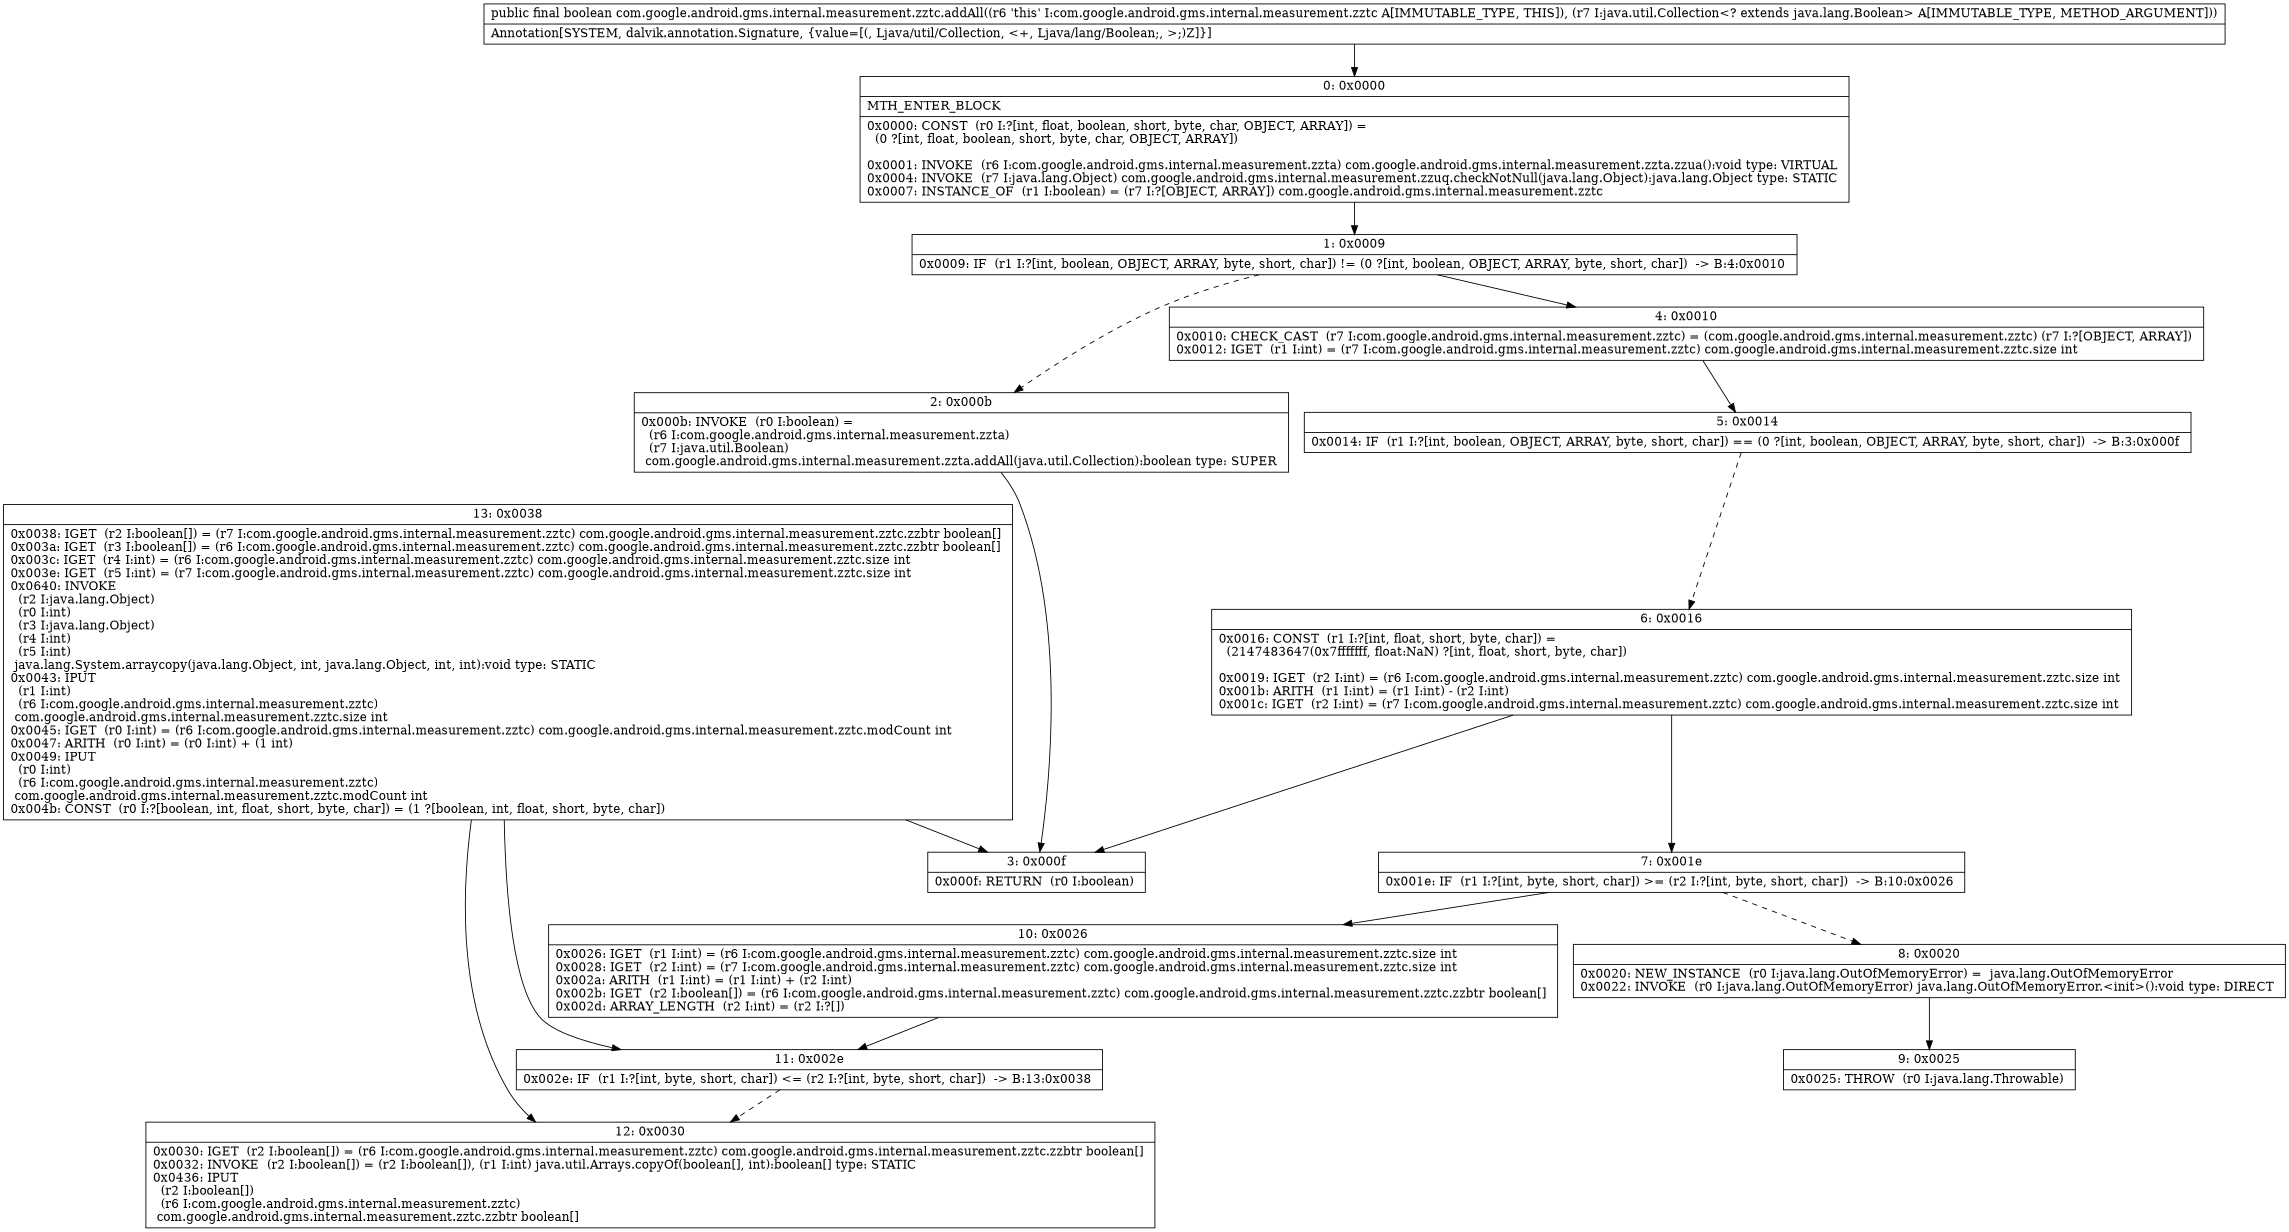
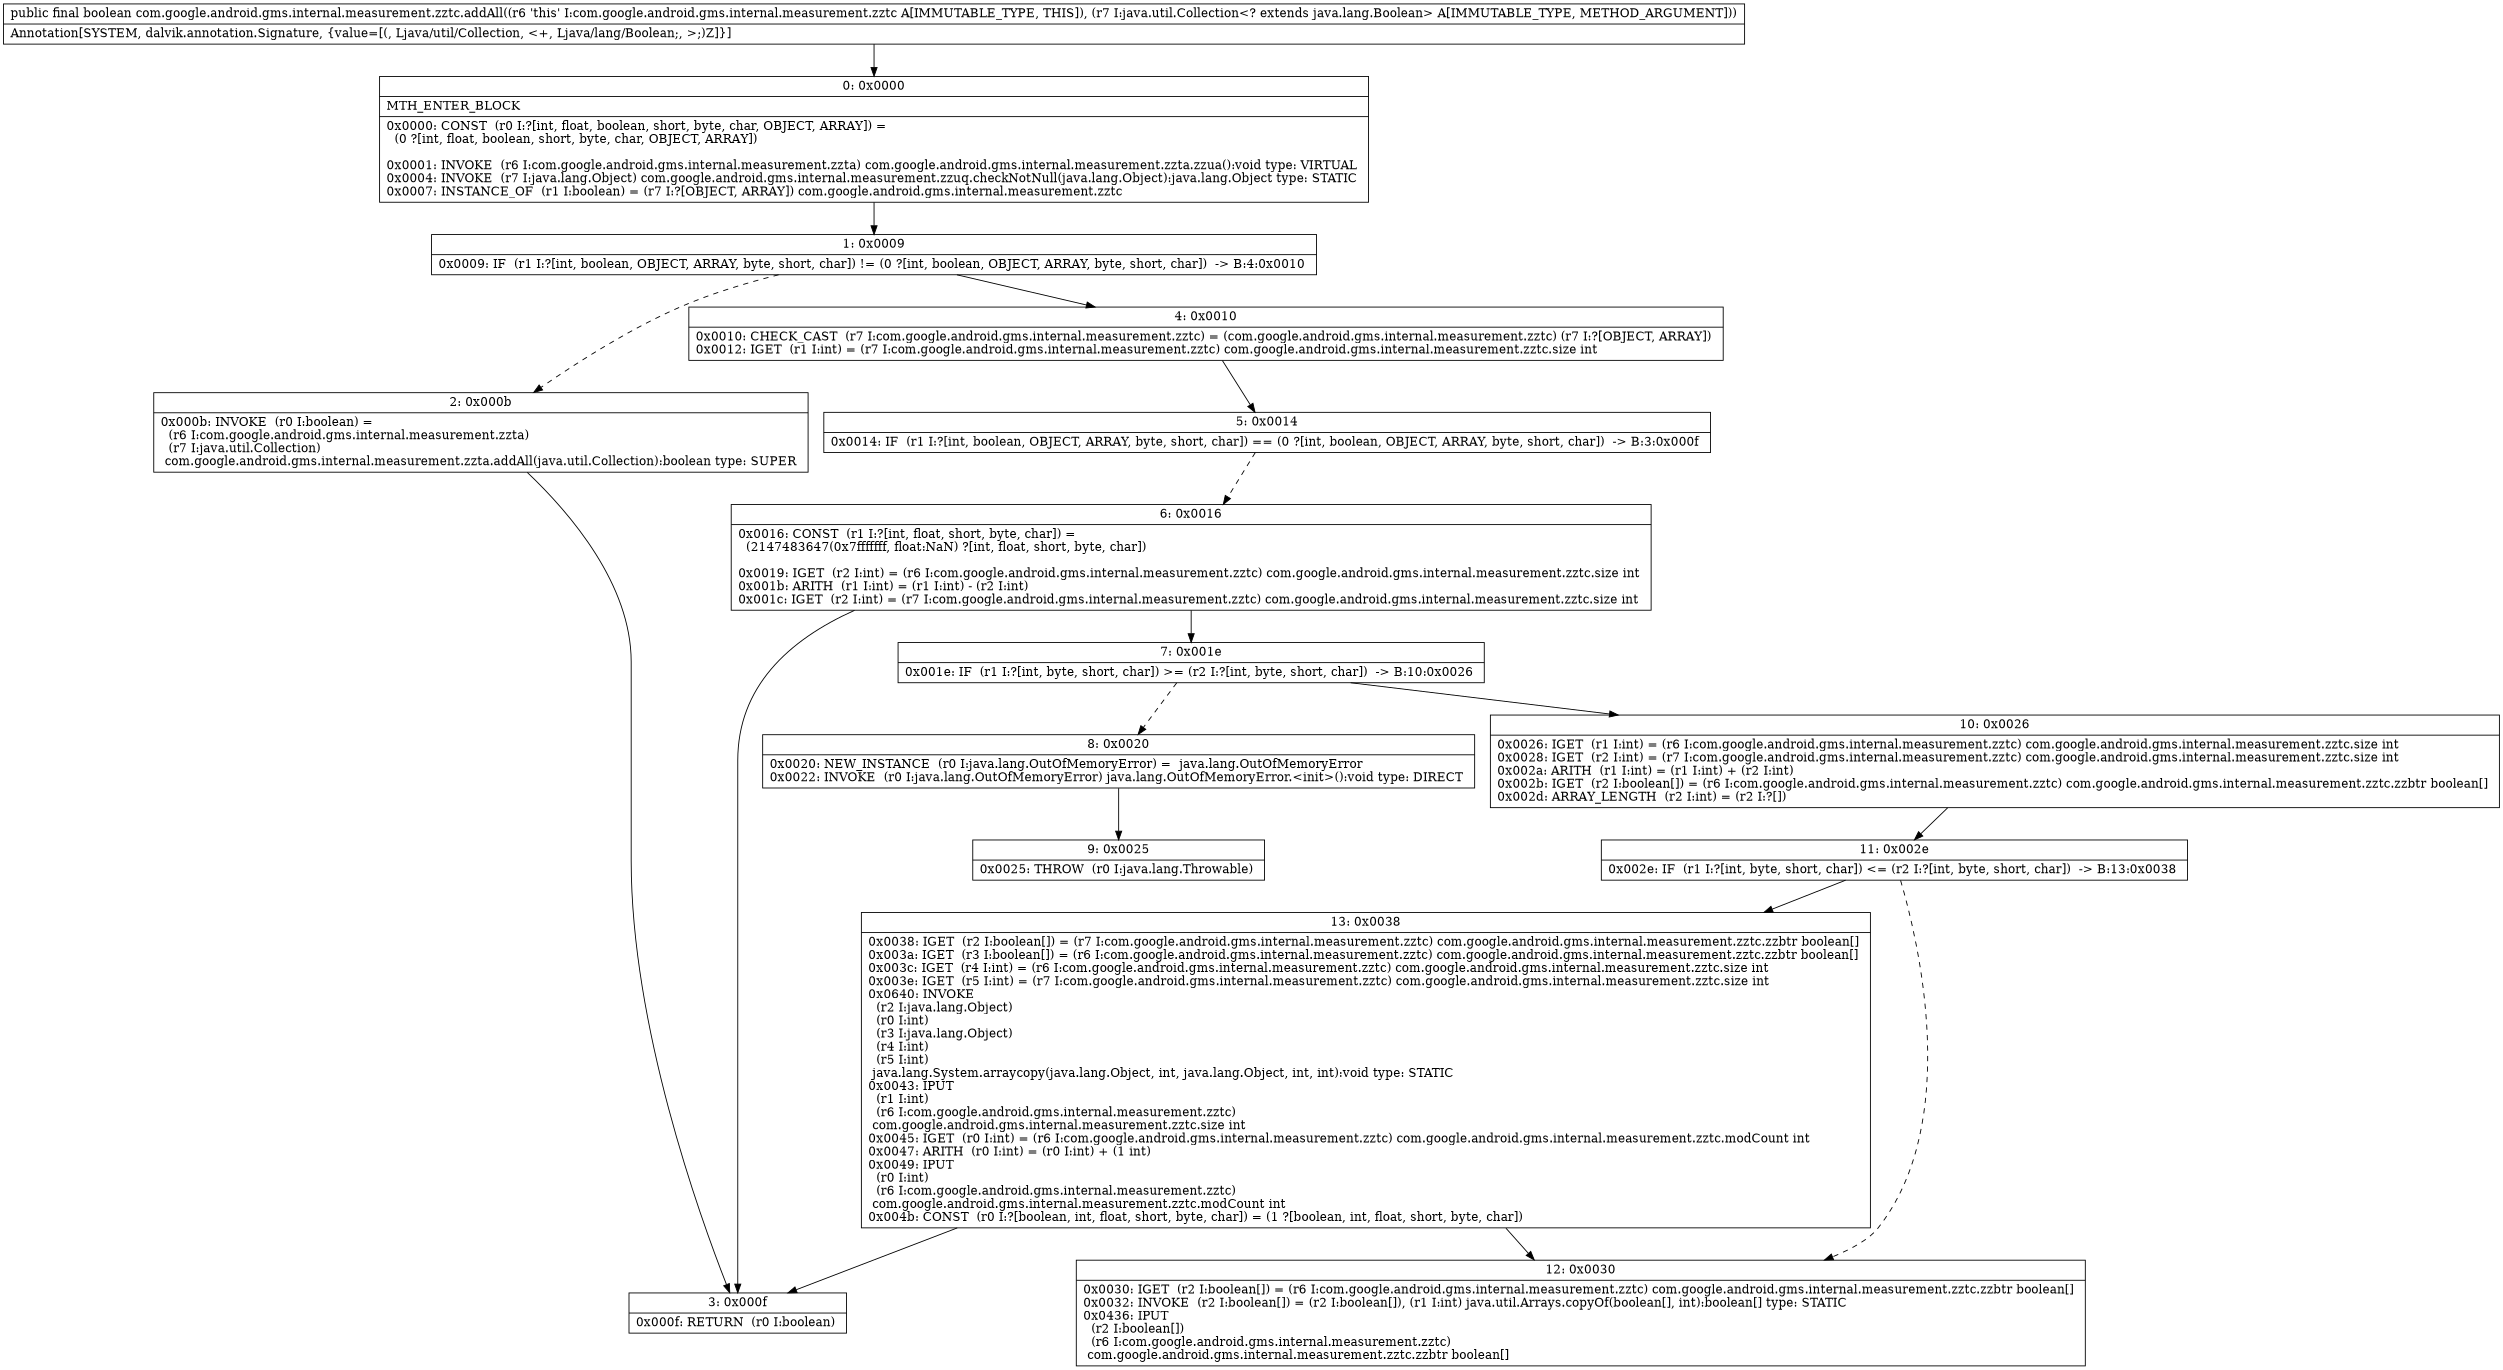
(715, 449) -> (241, 449)
(517, 960) -> (1809, 895)
